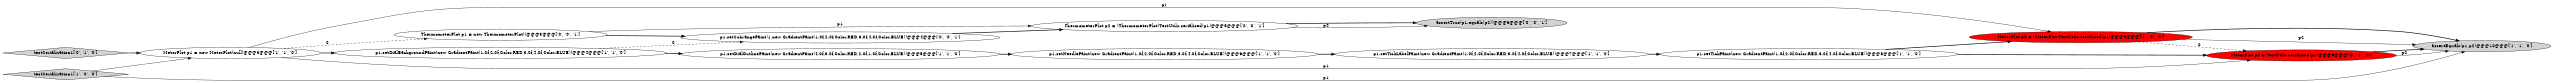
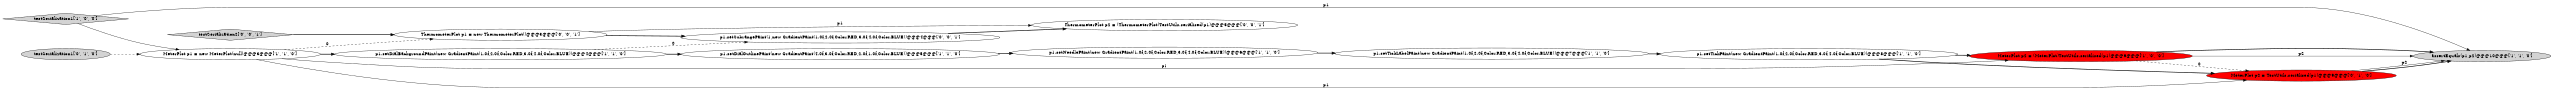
(1492, 23) -> none
none -> (230, 35)
(66, 53) -> (66, 54)
(133, 53) -> (124, 54)
